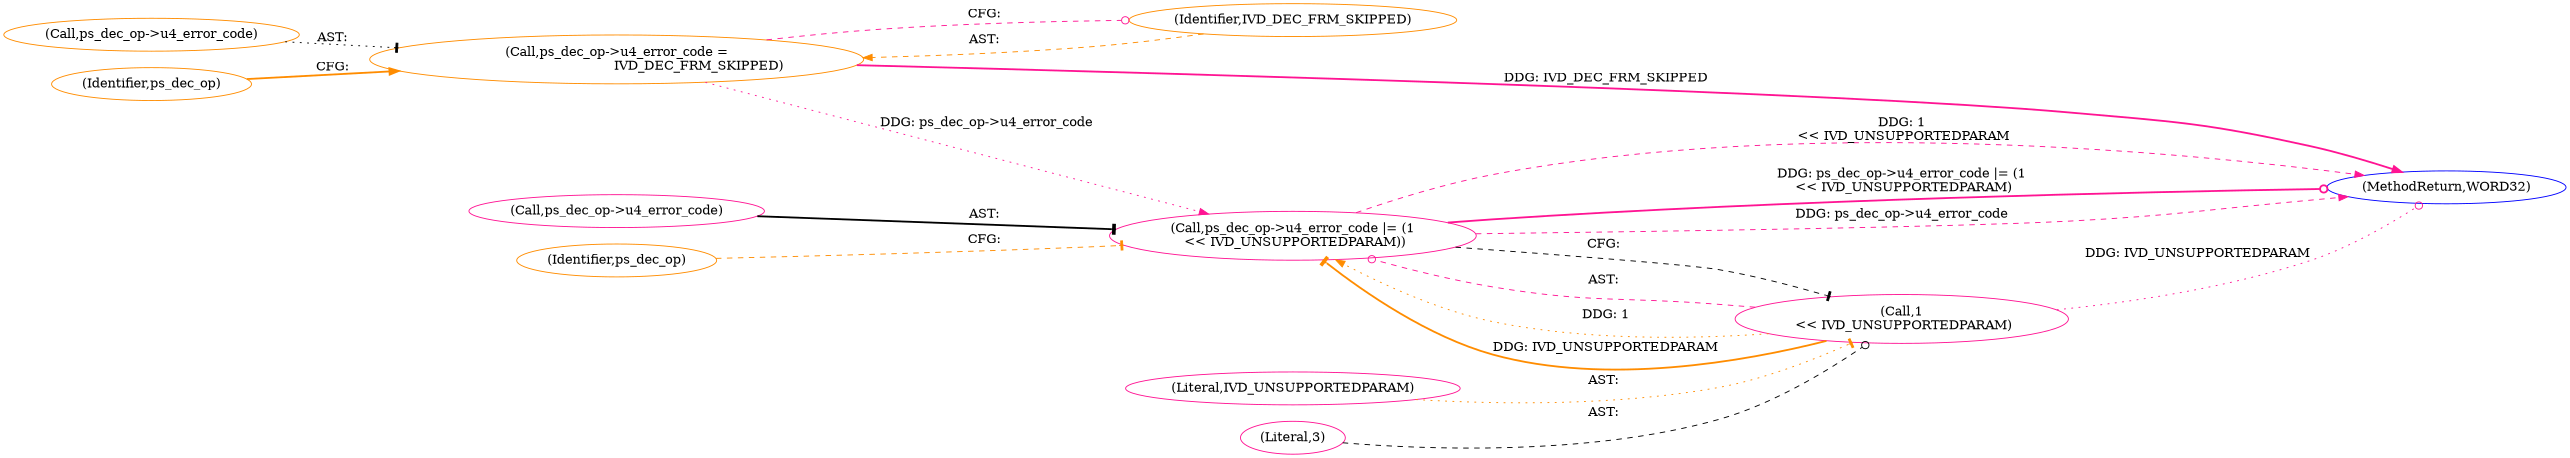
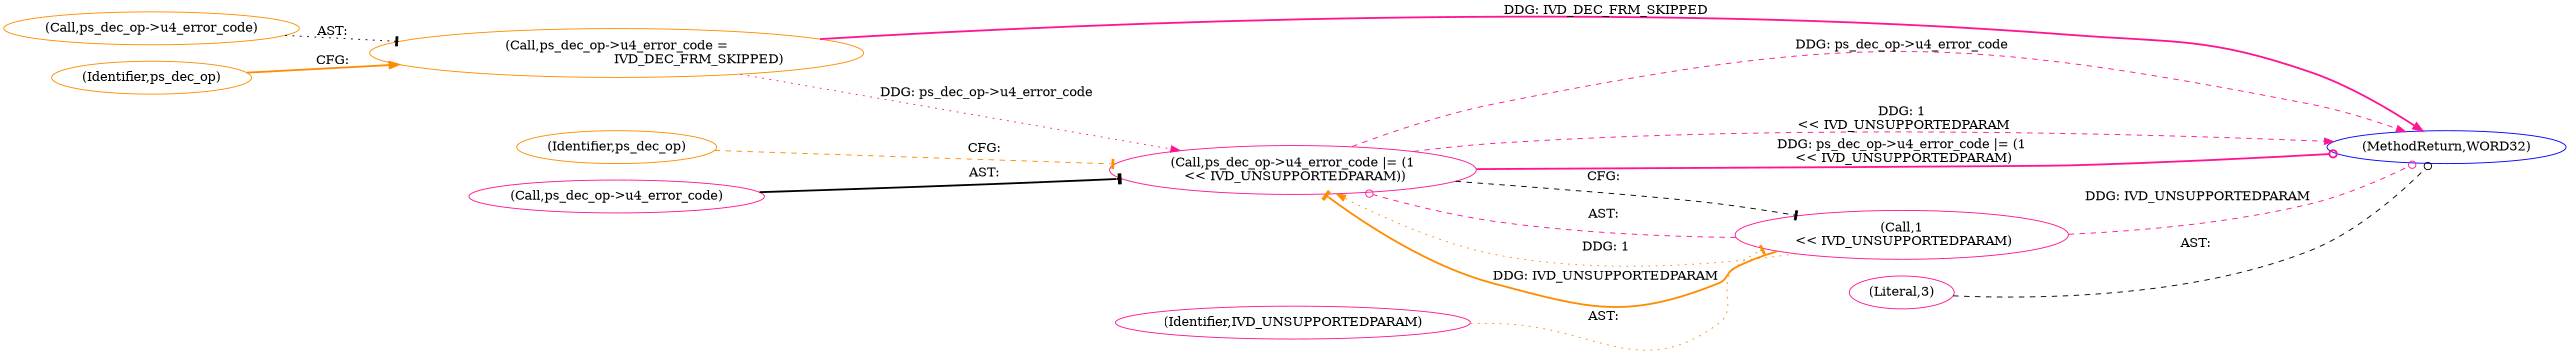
(1293, 20) -> none
(2243, 280) -> (2242, 217)
(1293, 388) -> (1293, 323)
(1612, 440) -> (2204, 280)
